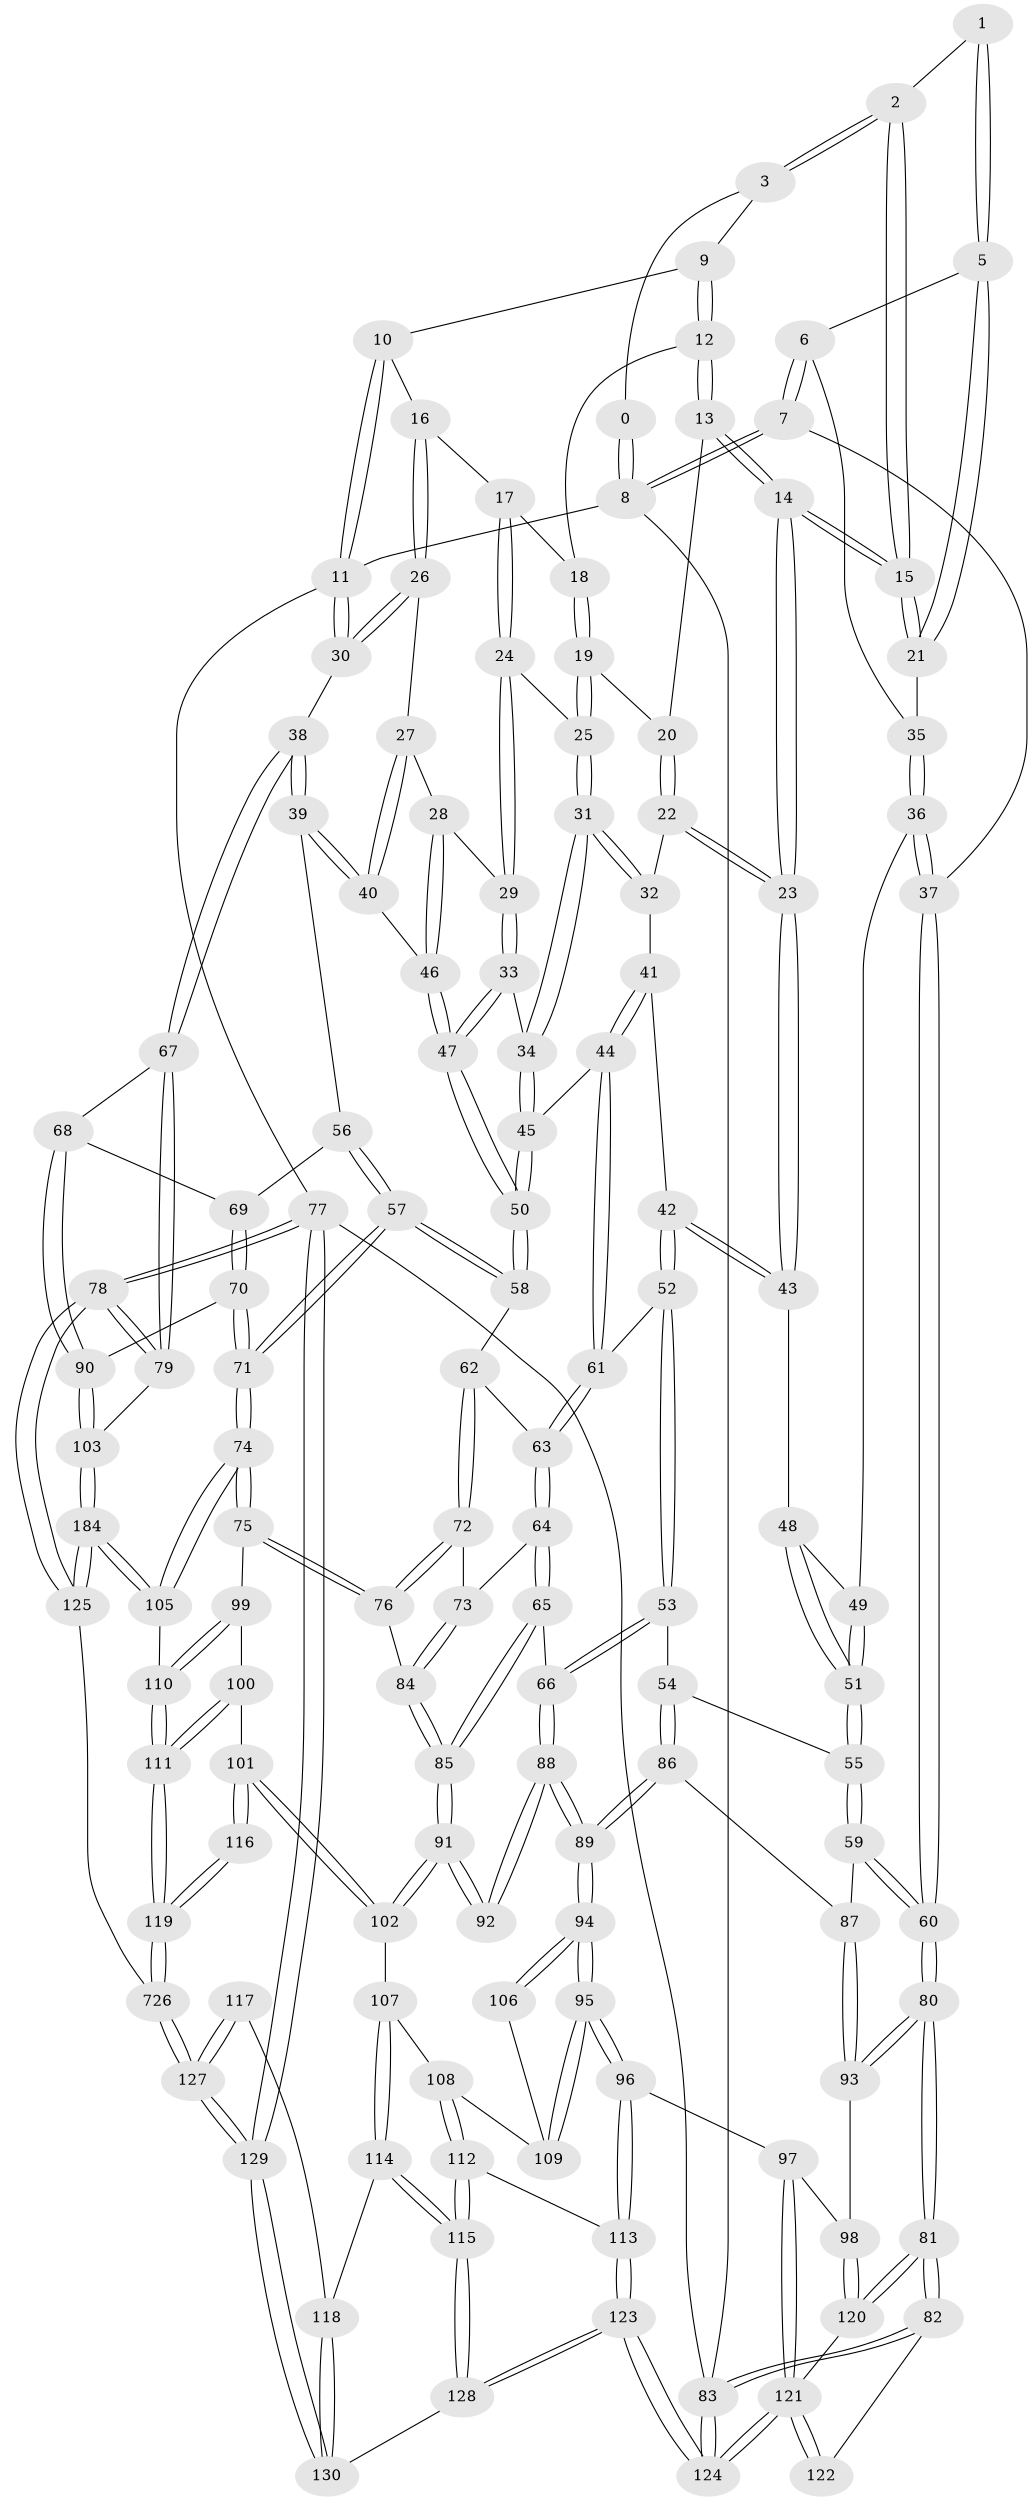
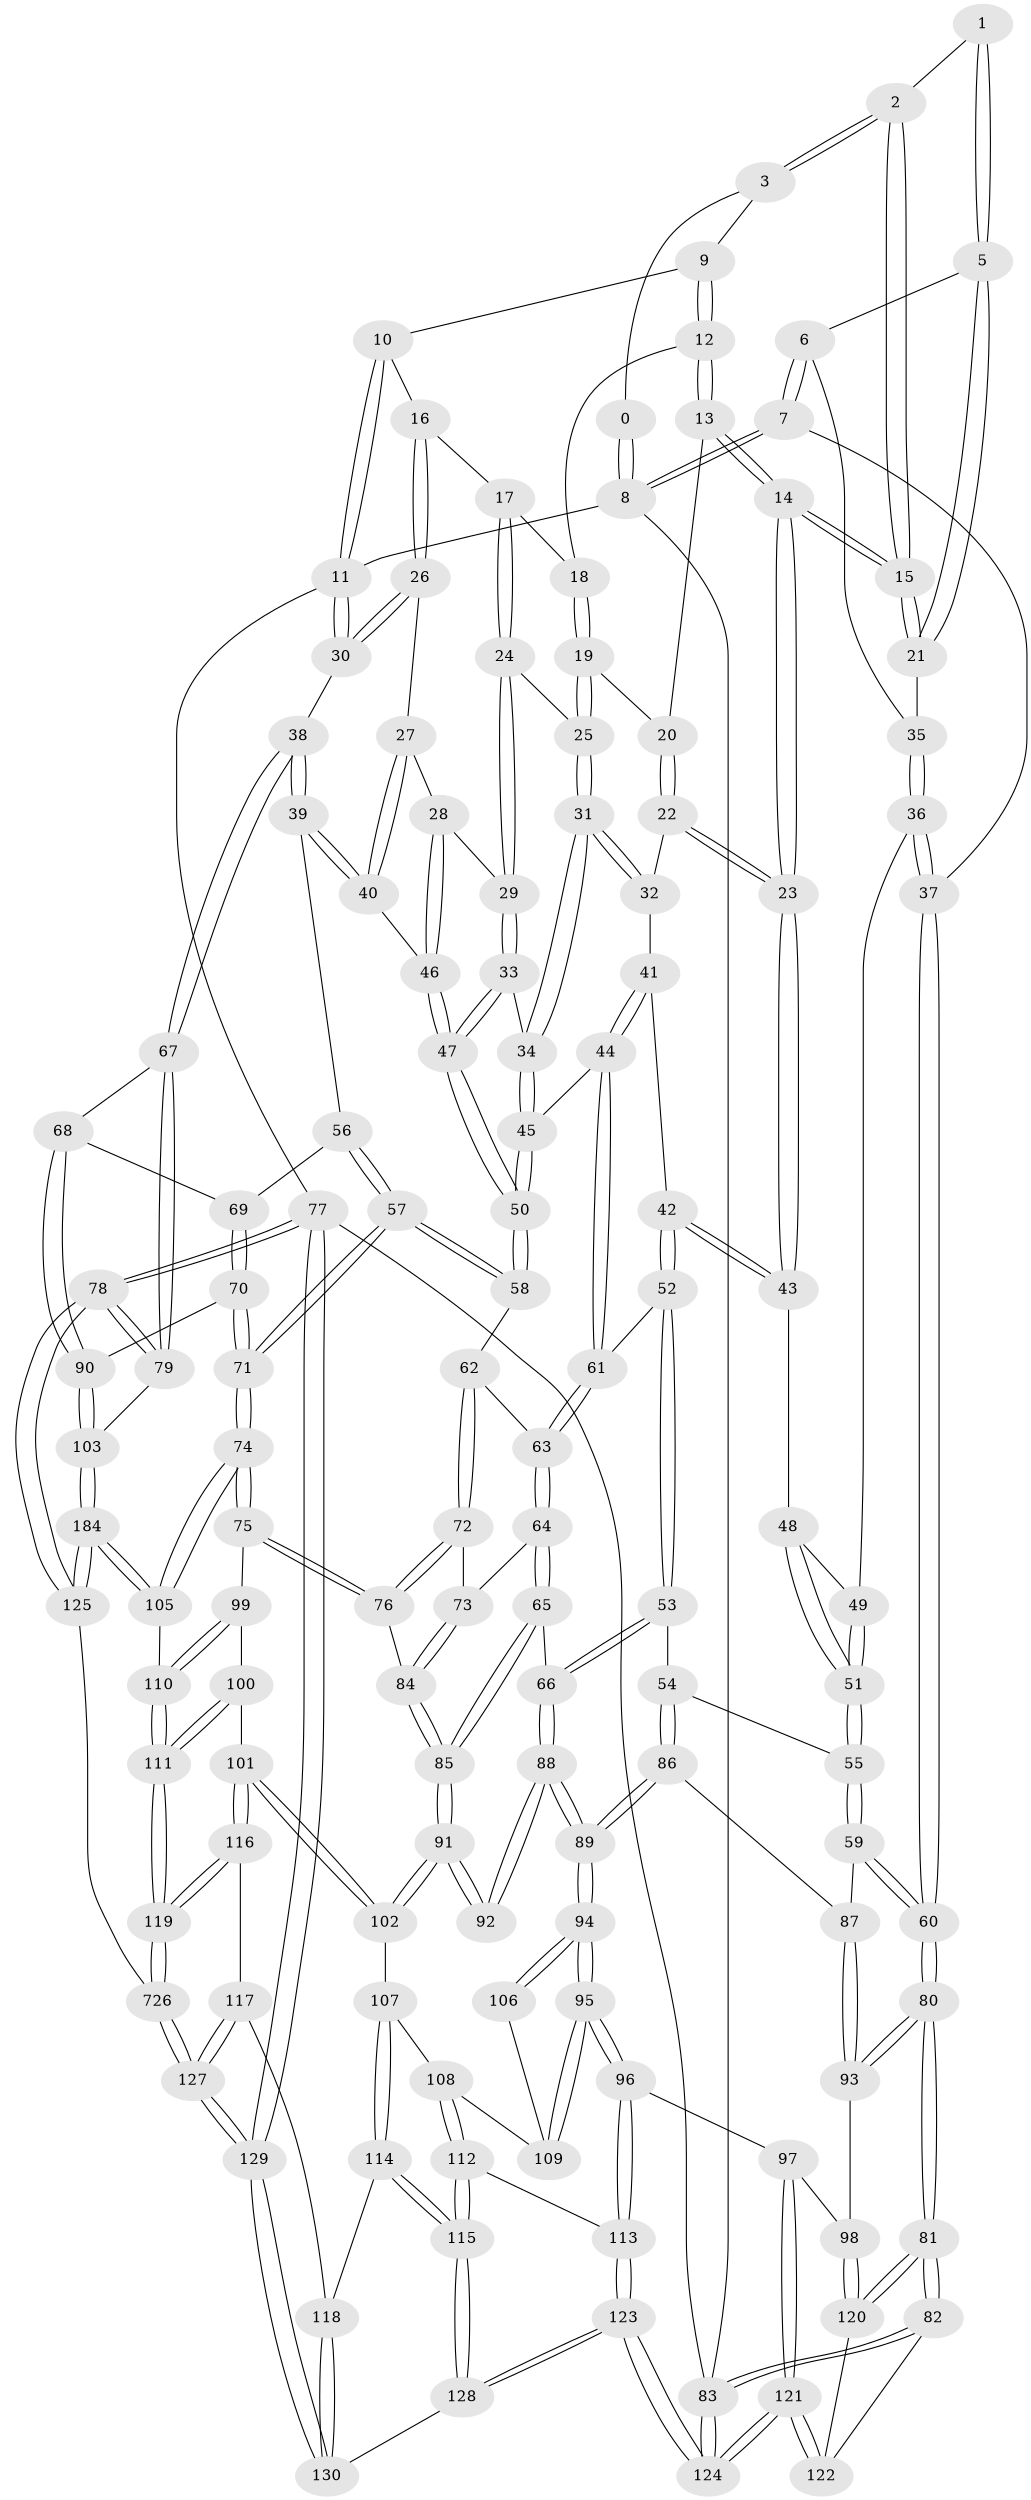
none -> (240, 1923)
(830, 2347) -> (837, 2397)
